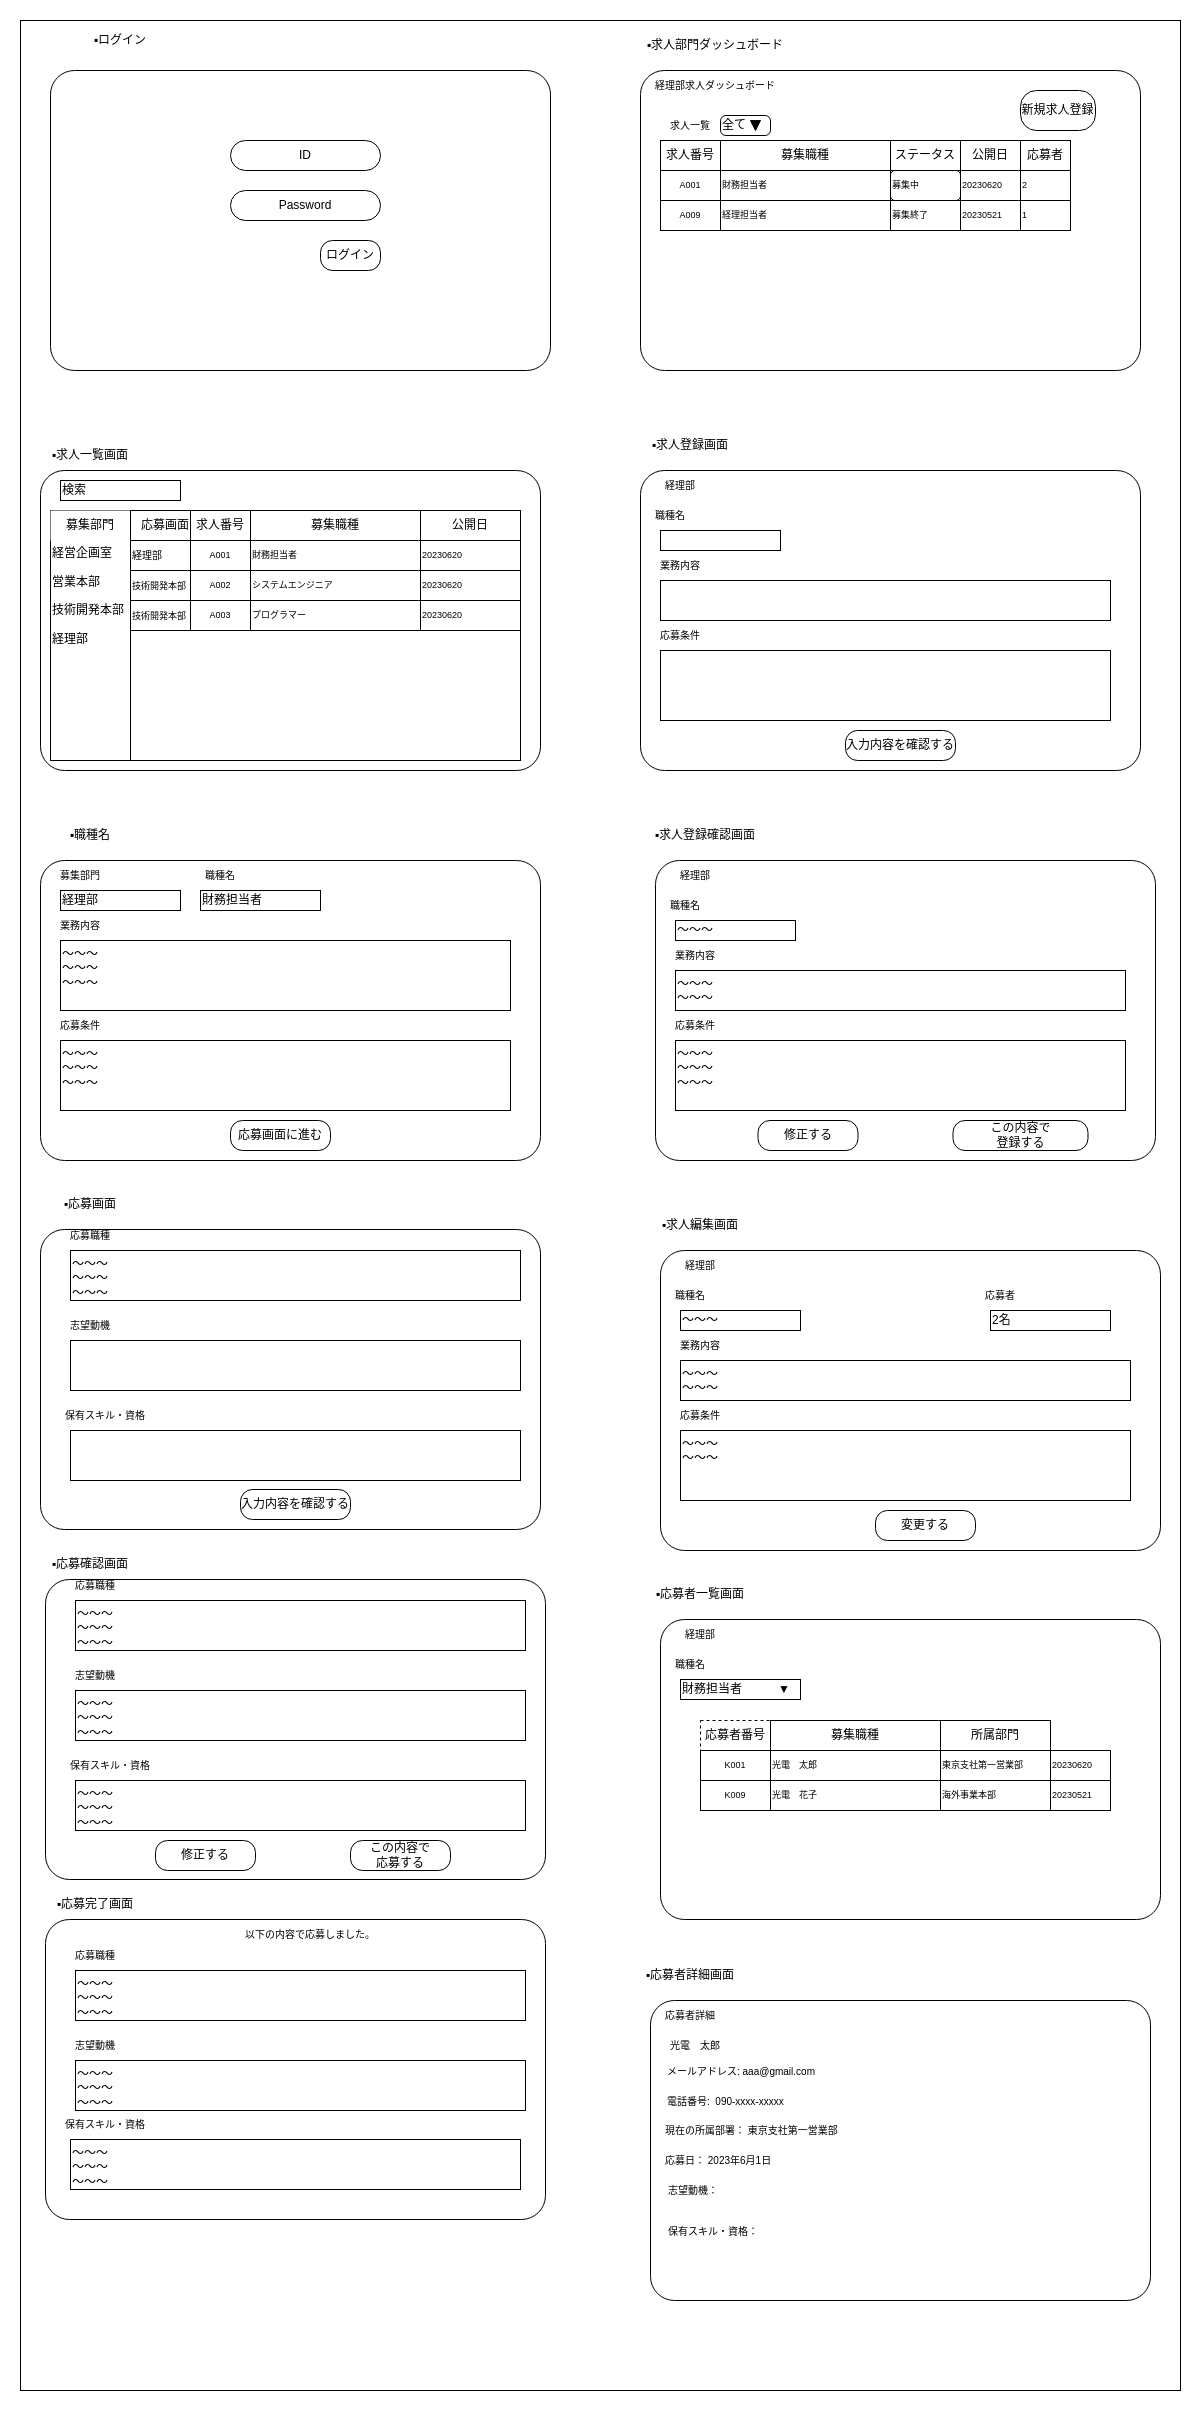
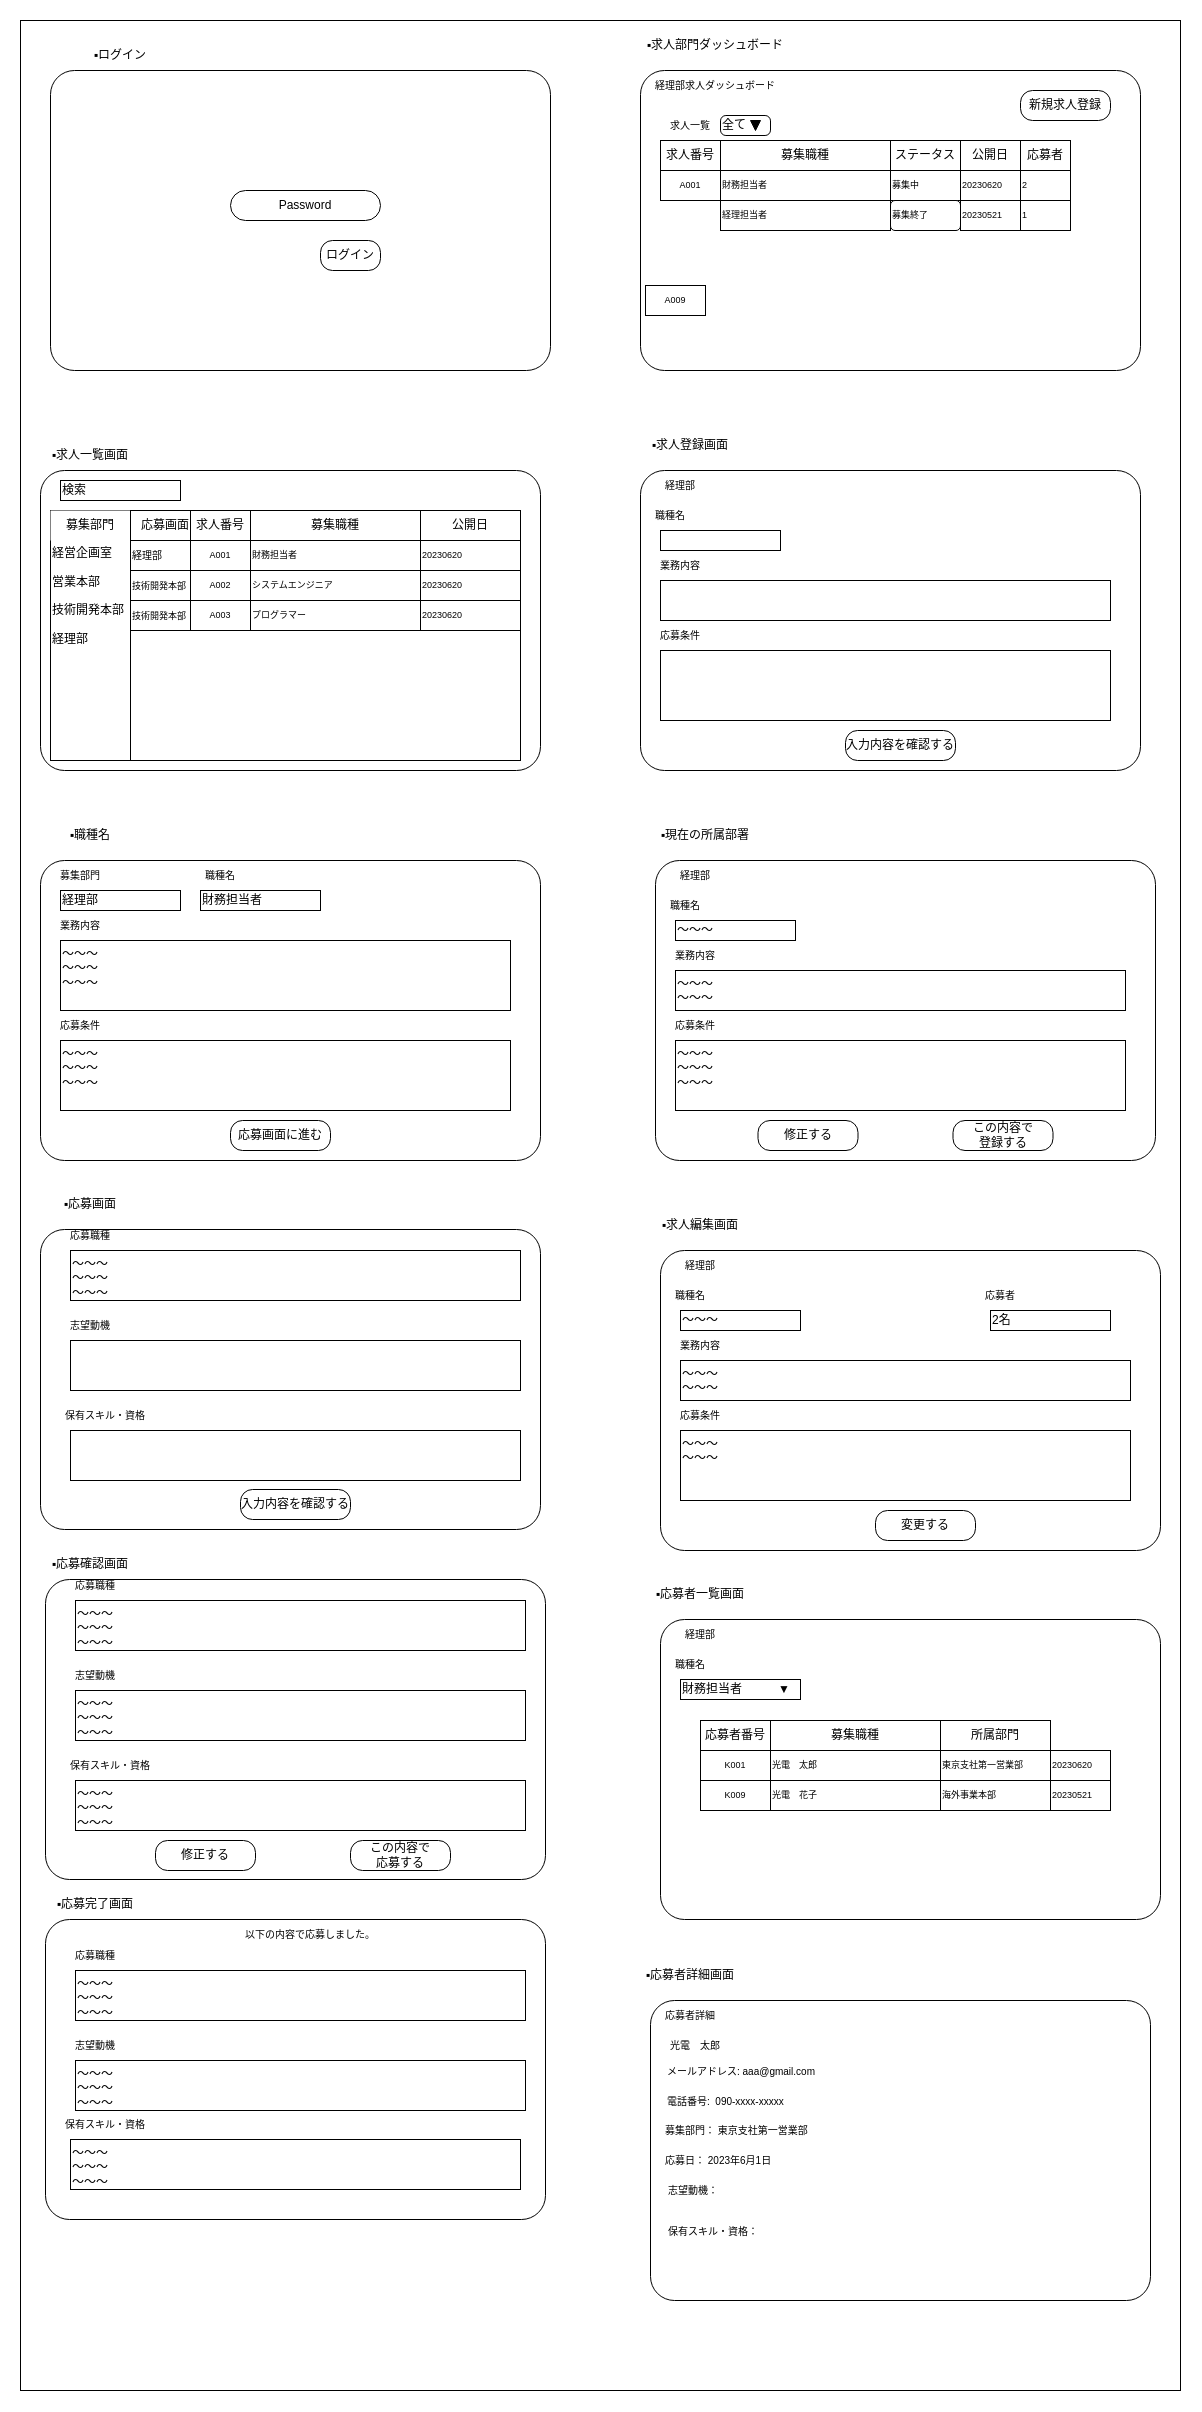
(121, 41) -> (121, 56)
(1058, 111) -> (1066, 106)
(306, 156) -> none
(926, 186) -> (926, 186)
(691, 216) -> (676, 301)
(926, 216) -> (926, 216)
(706, 836) -> (706, 836)
(1021, 1136) -> (1003, 1136)
(736, 1736) -> (736, 1736)
(752, 2131) -> (737, 2131)
